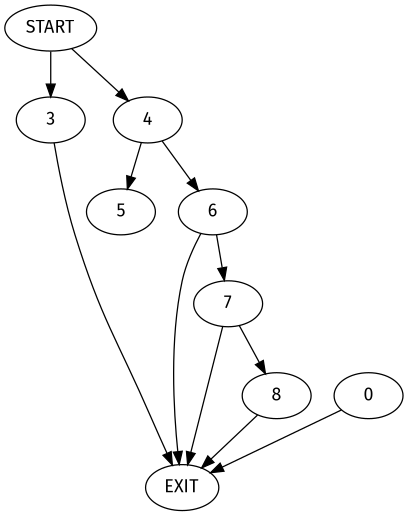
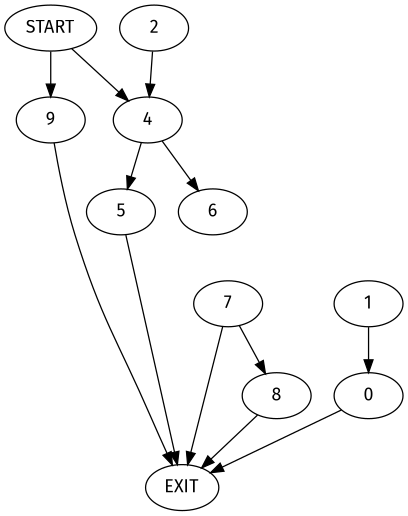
none -> (154, 28)
(51, 120) -> (51, 120)
(219, 251) -> none
none -> (369, 304)
(175, 341) -> (150, 344)
